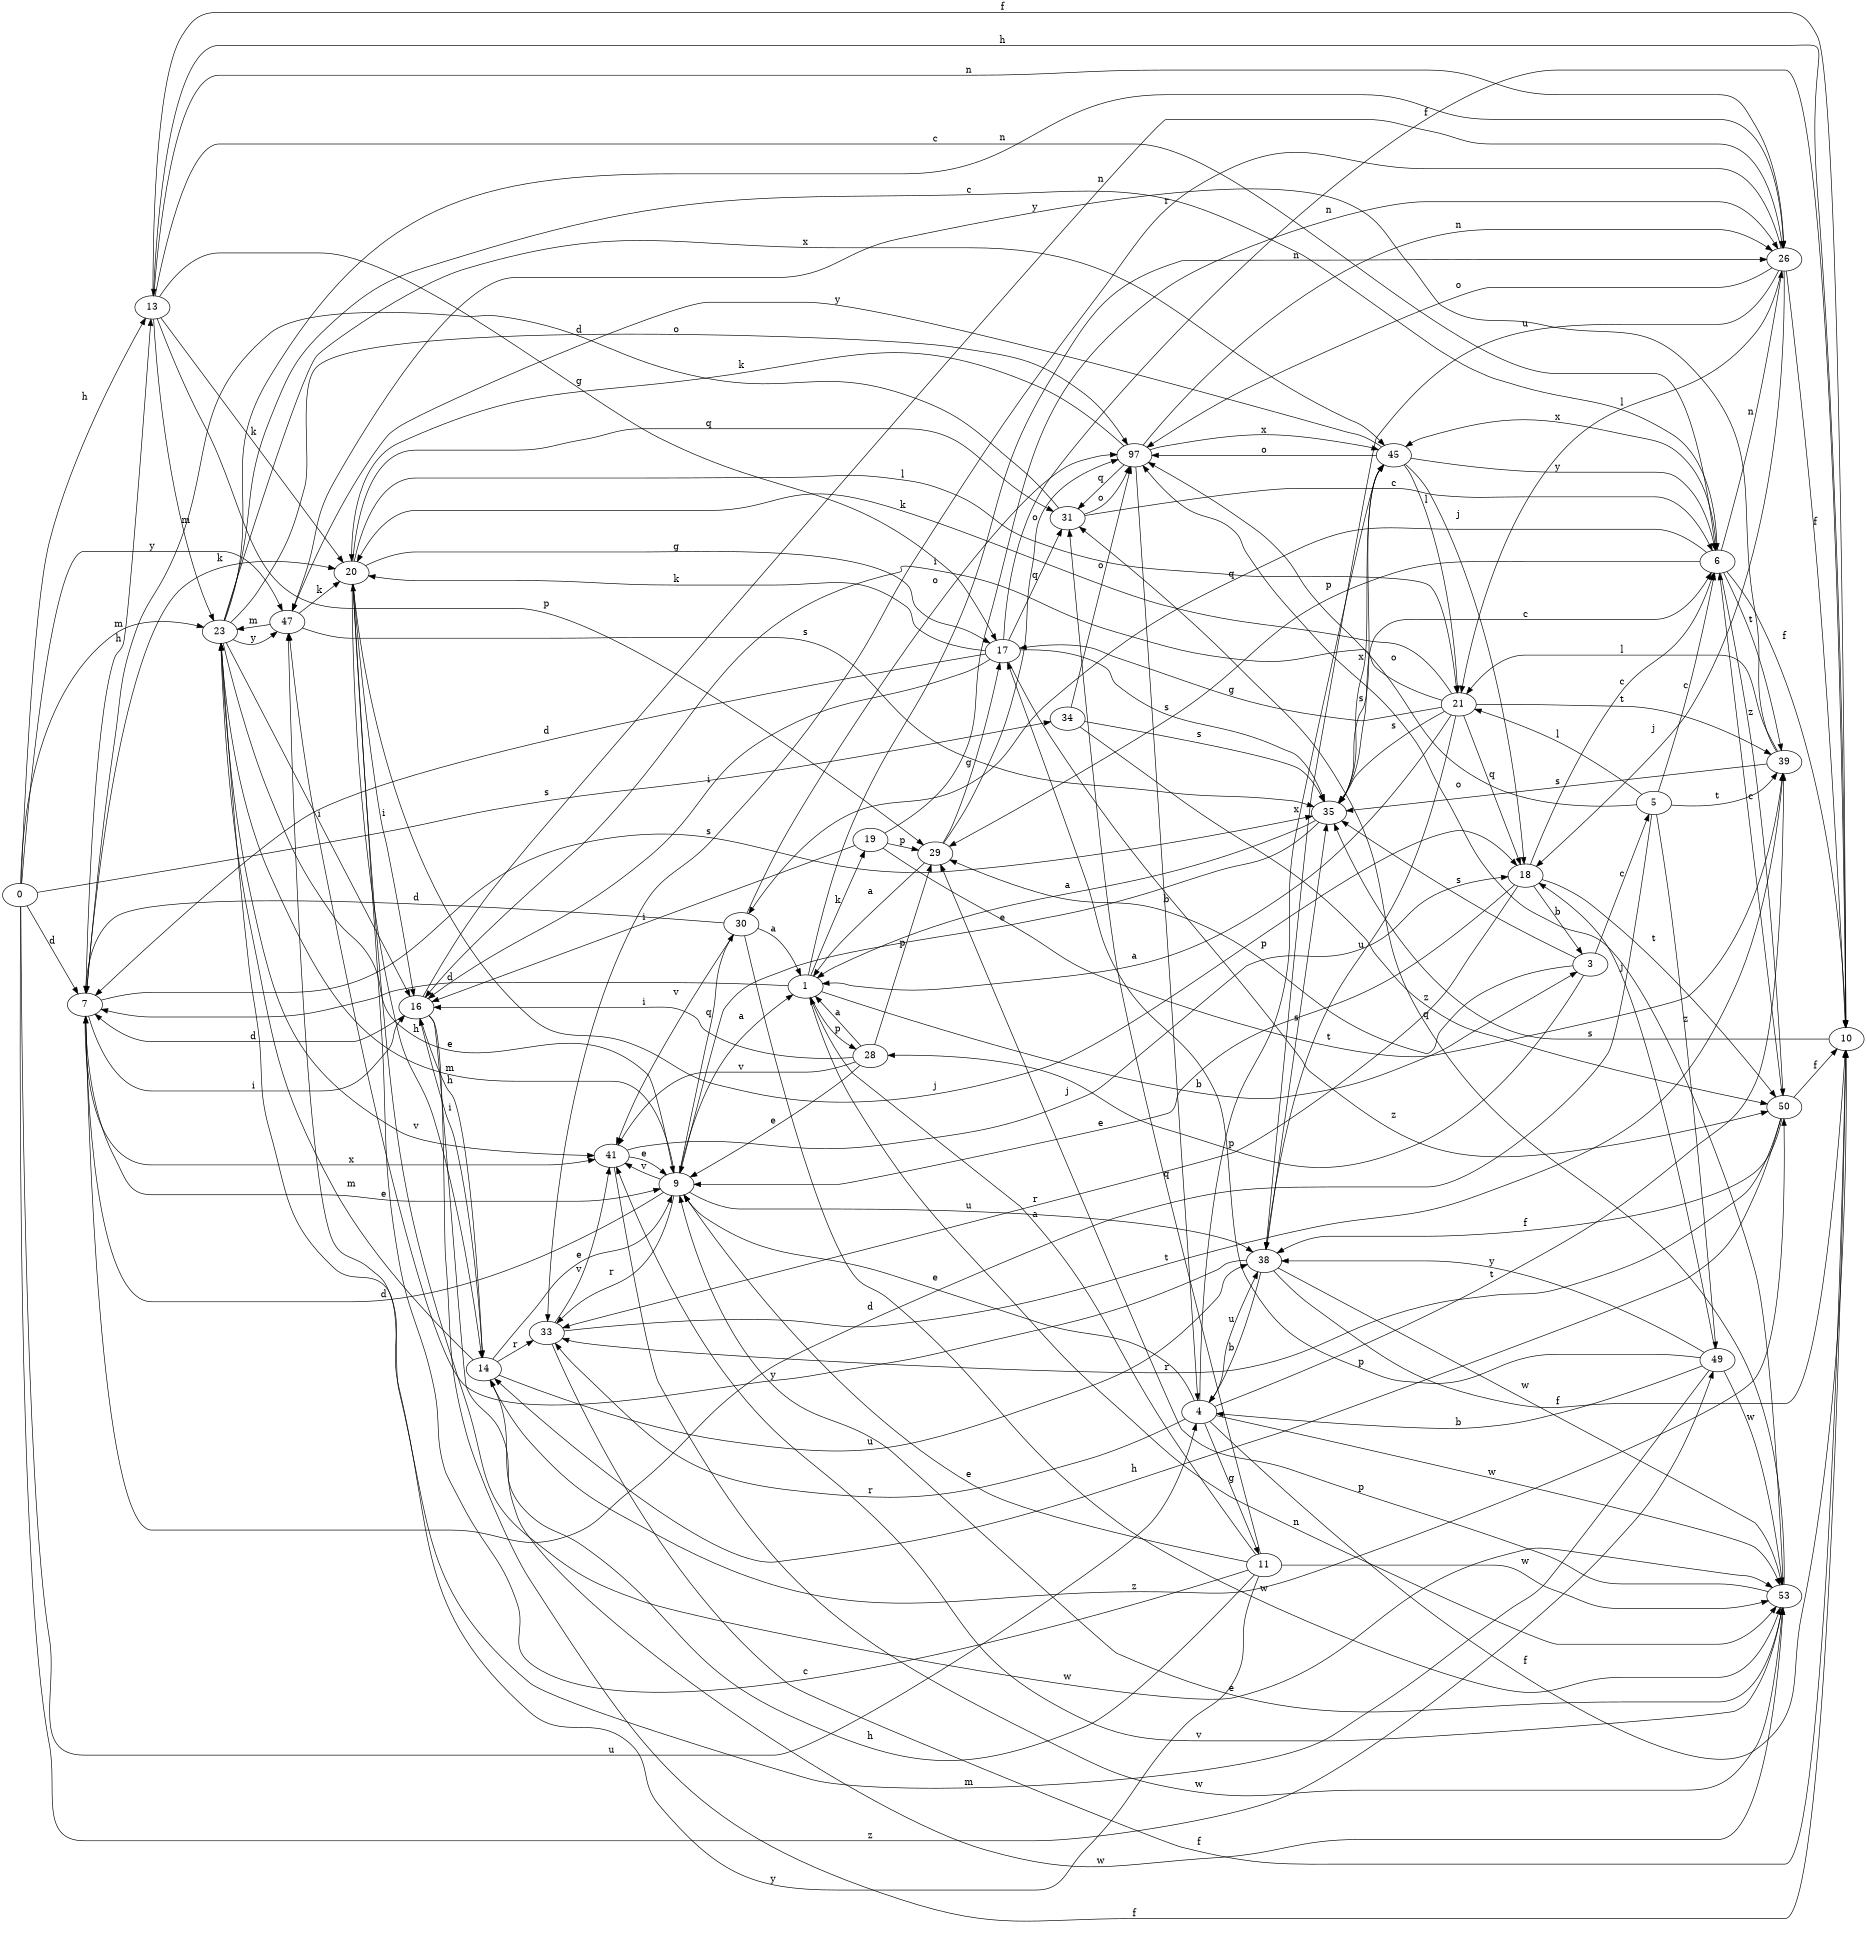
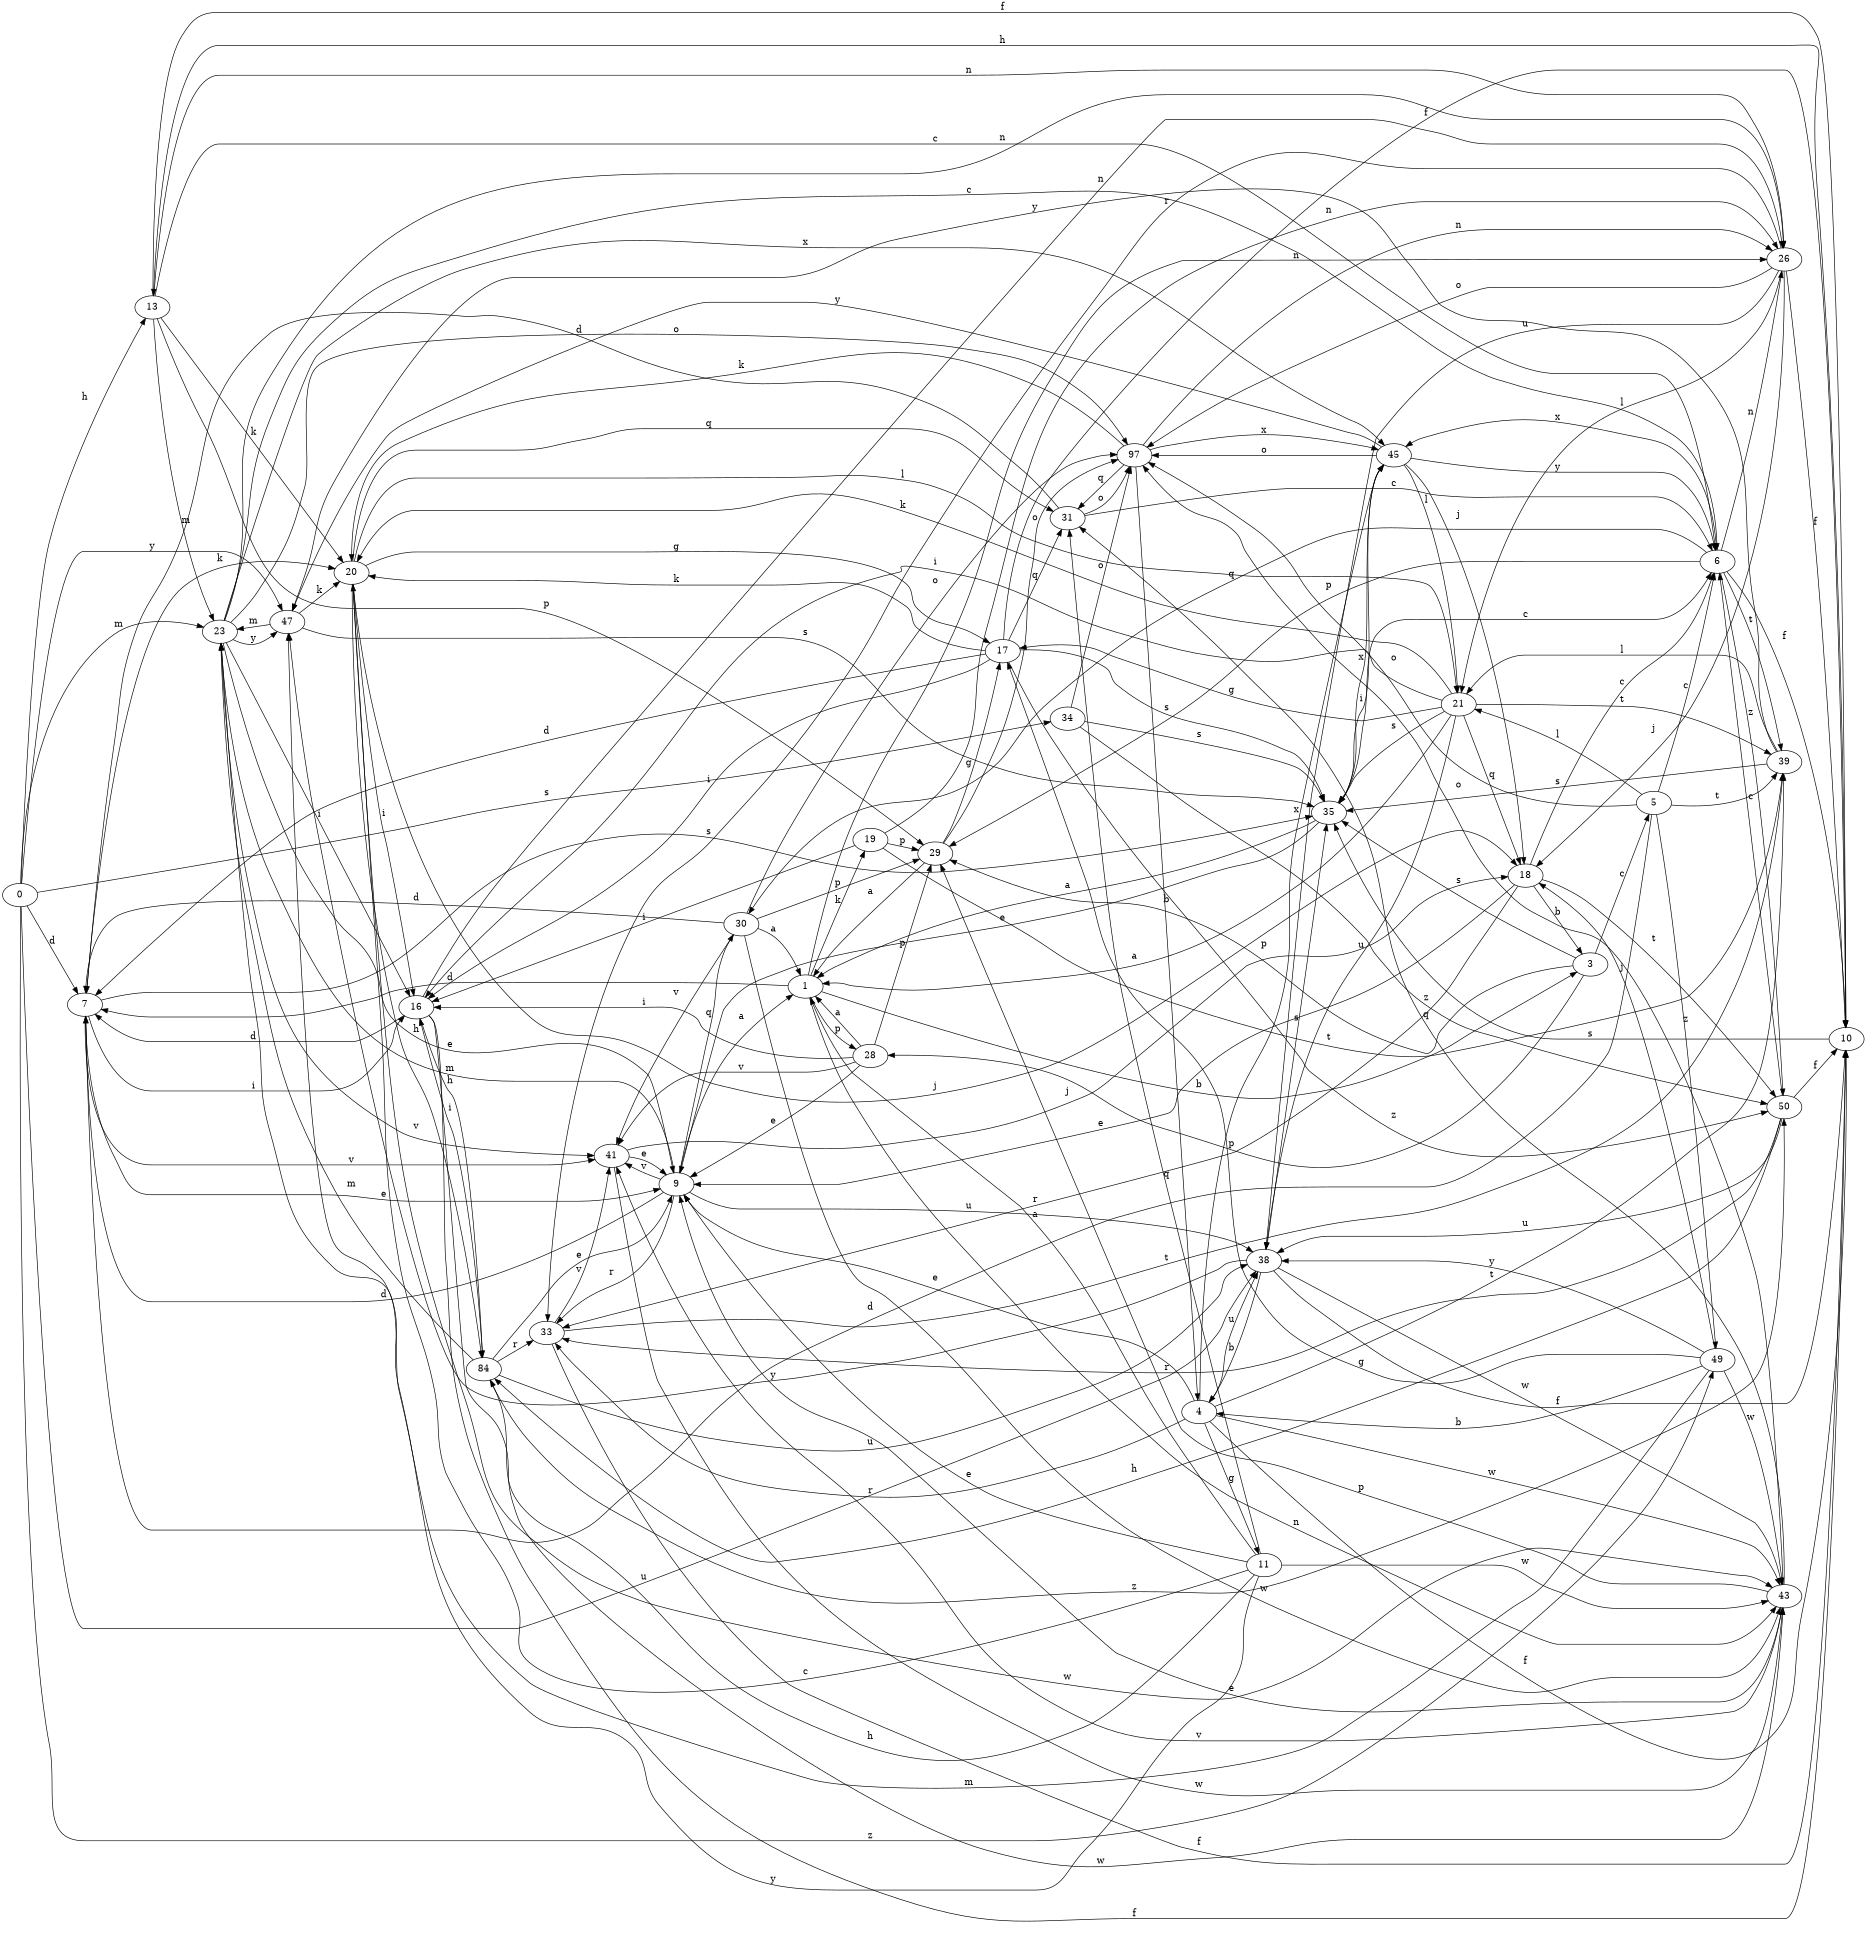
(568, 381) -> none
(114, 658) -> none
(1361, 699) -> (1361, 699)
none -> (835, 890)
(352, 1160) -> (352, 1160)
(1526, 1224) -> (1526, 1224)
(1361, 1362) -> (1361, 1362)
(484, 1369) -> (484, 1369)
(1784, 1596) -> (1784, 1596)
(268, 1755) -> (353, 1629)
